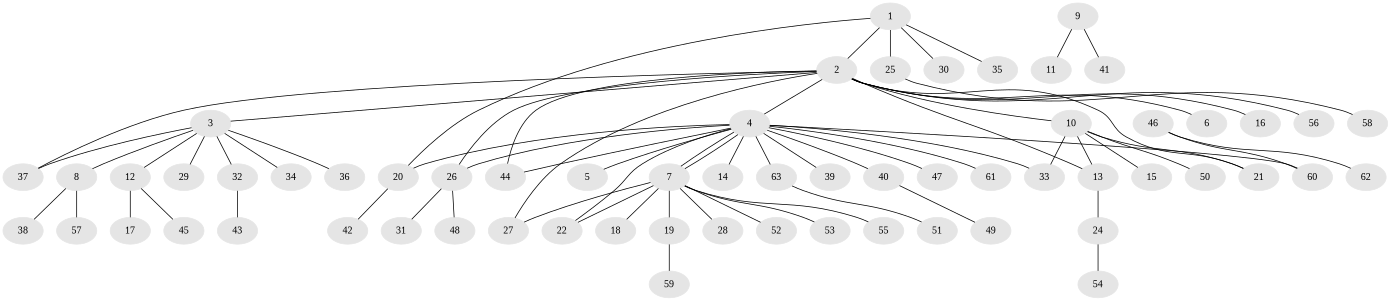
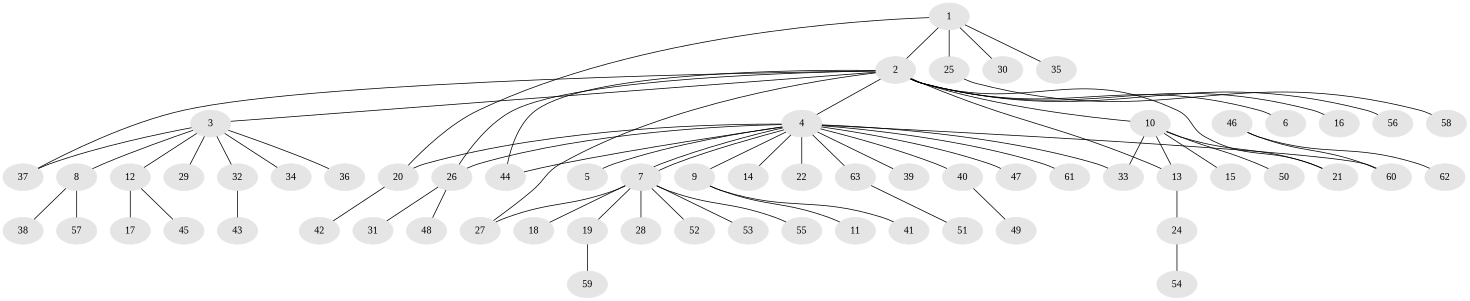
none -> (748, 150)
(616, 204) -> none
